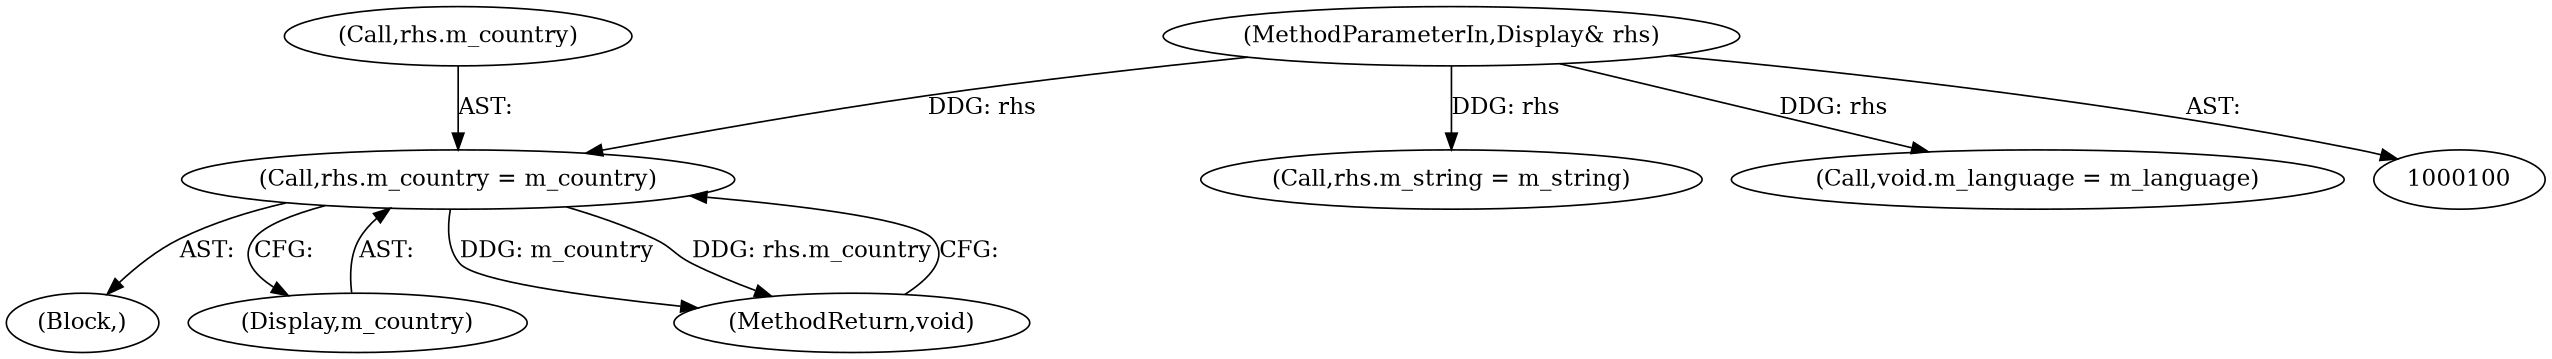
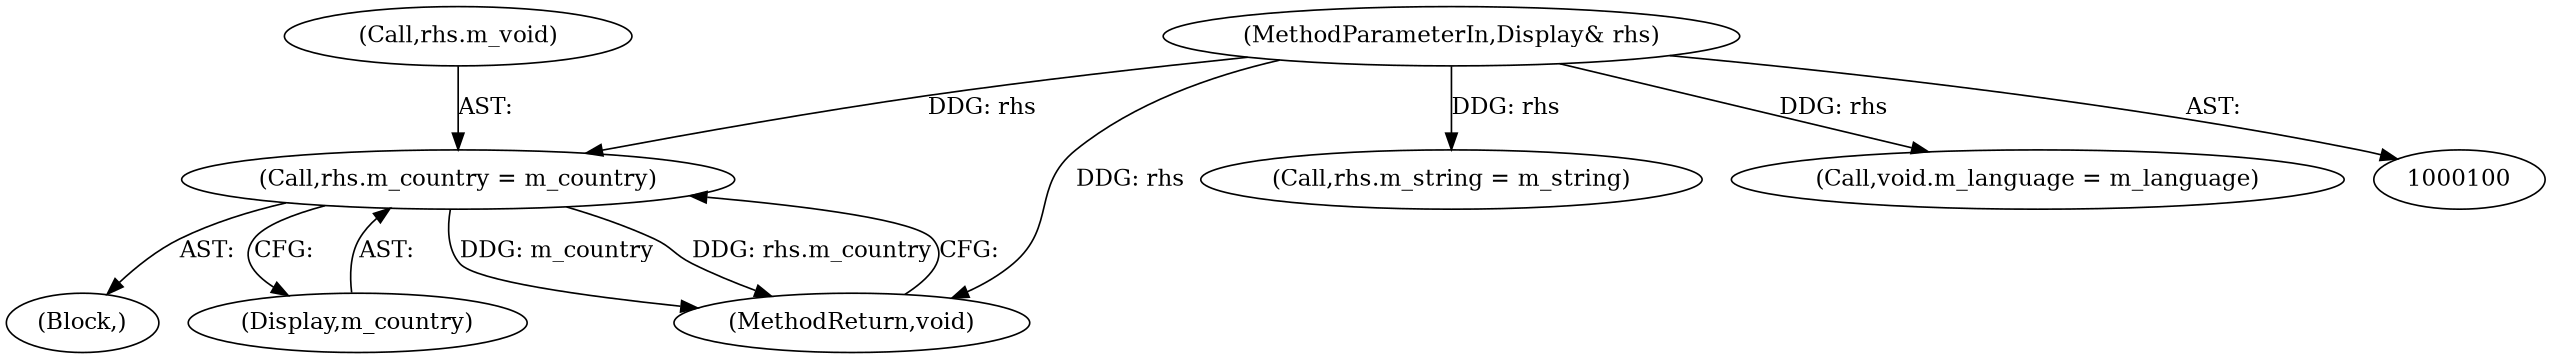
(458, 36) -> (458, 36)
none -> (1091, 139)
